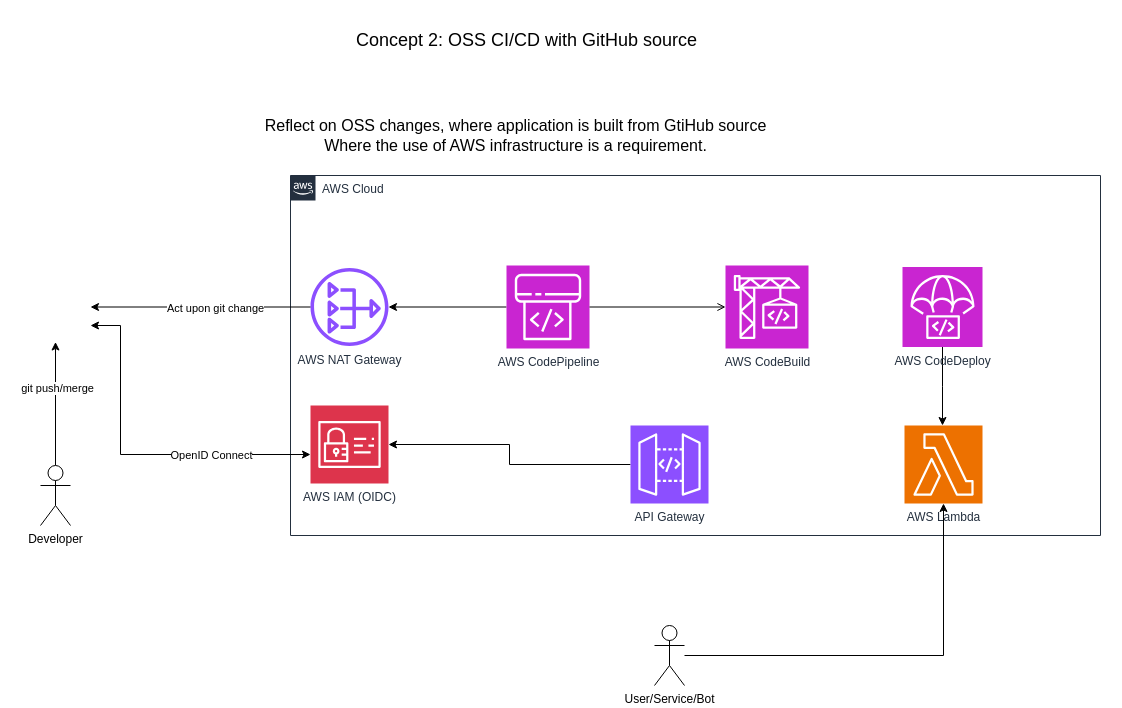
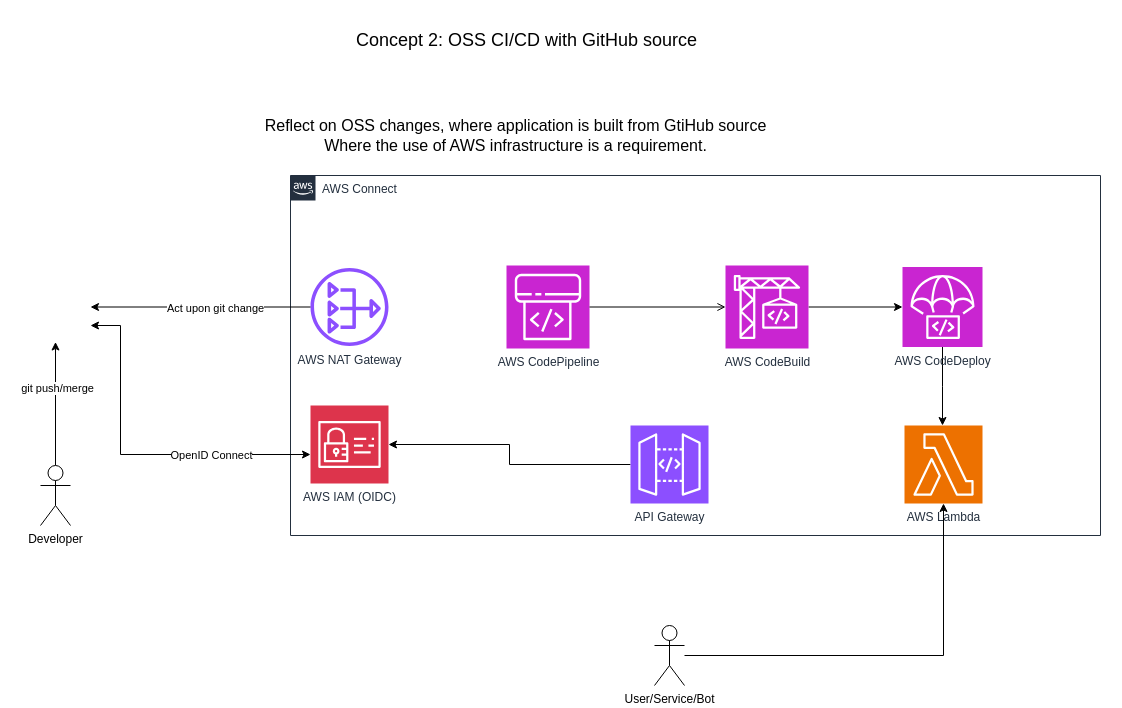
(350, 190) -> (358, 190)
(451, 307) -> none
none -> (852, 307)
